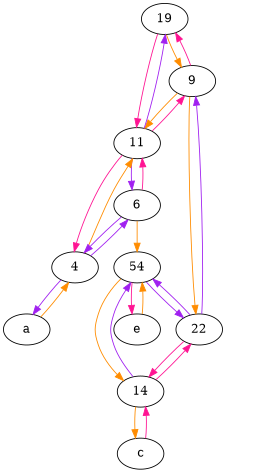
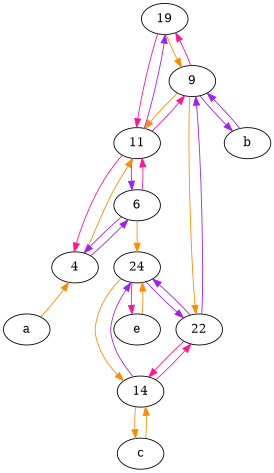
none -> (248, 143)
(137, 267) -> (137, 267)
(49, 293) -> none
(146, 427) -> (146, 427)
